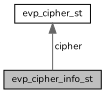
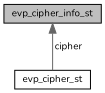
(53, 52) -> (53, 52)
